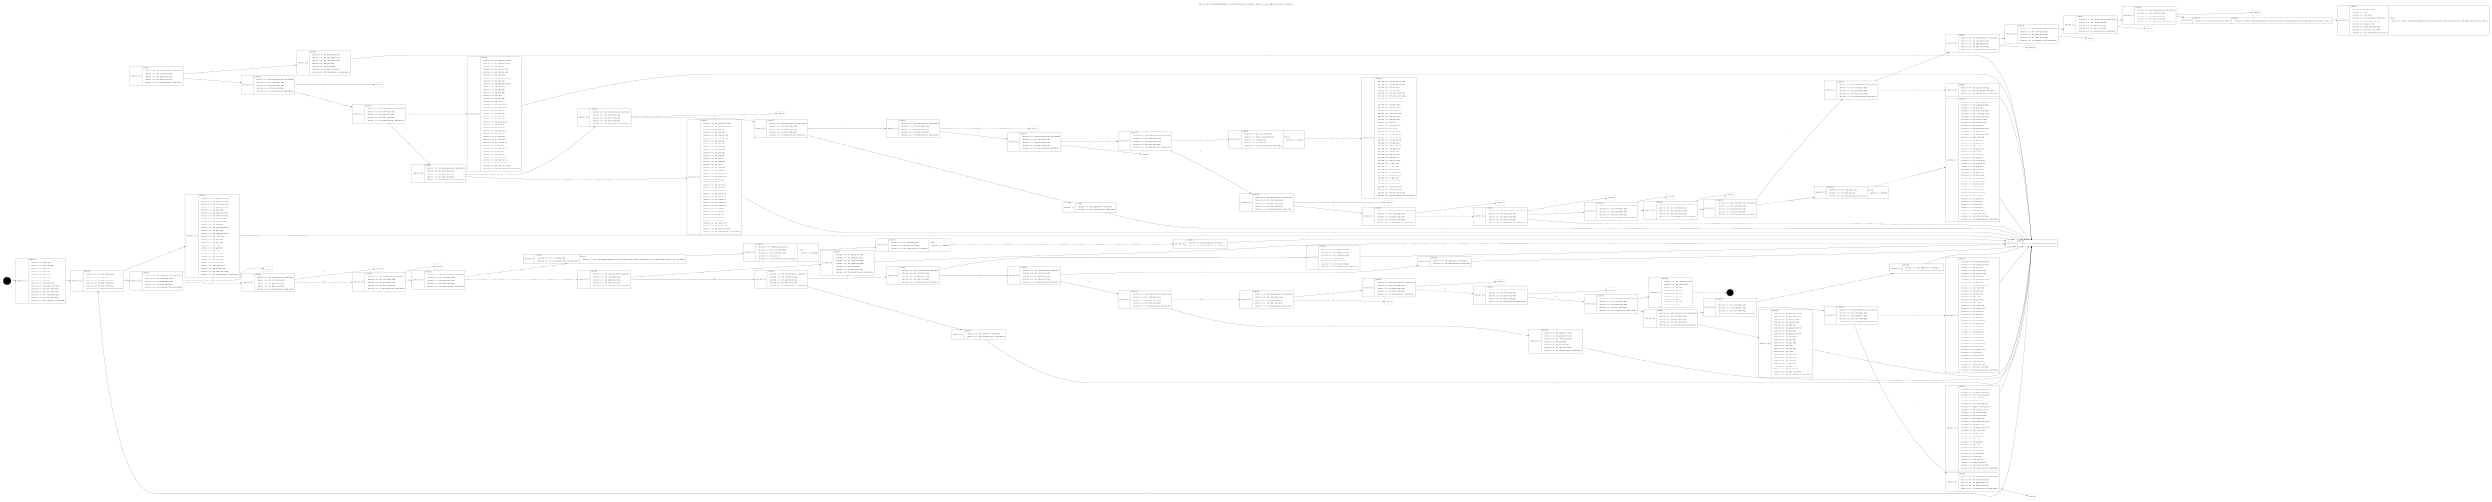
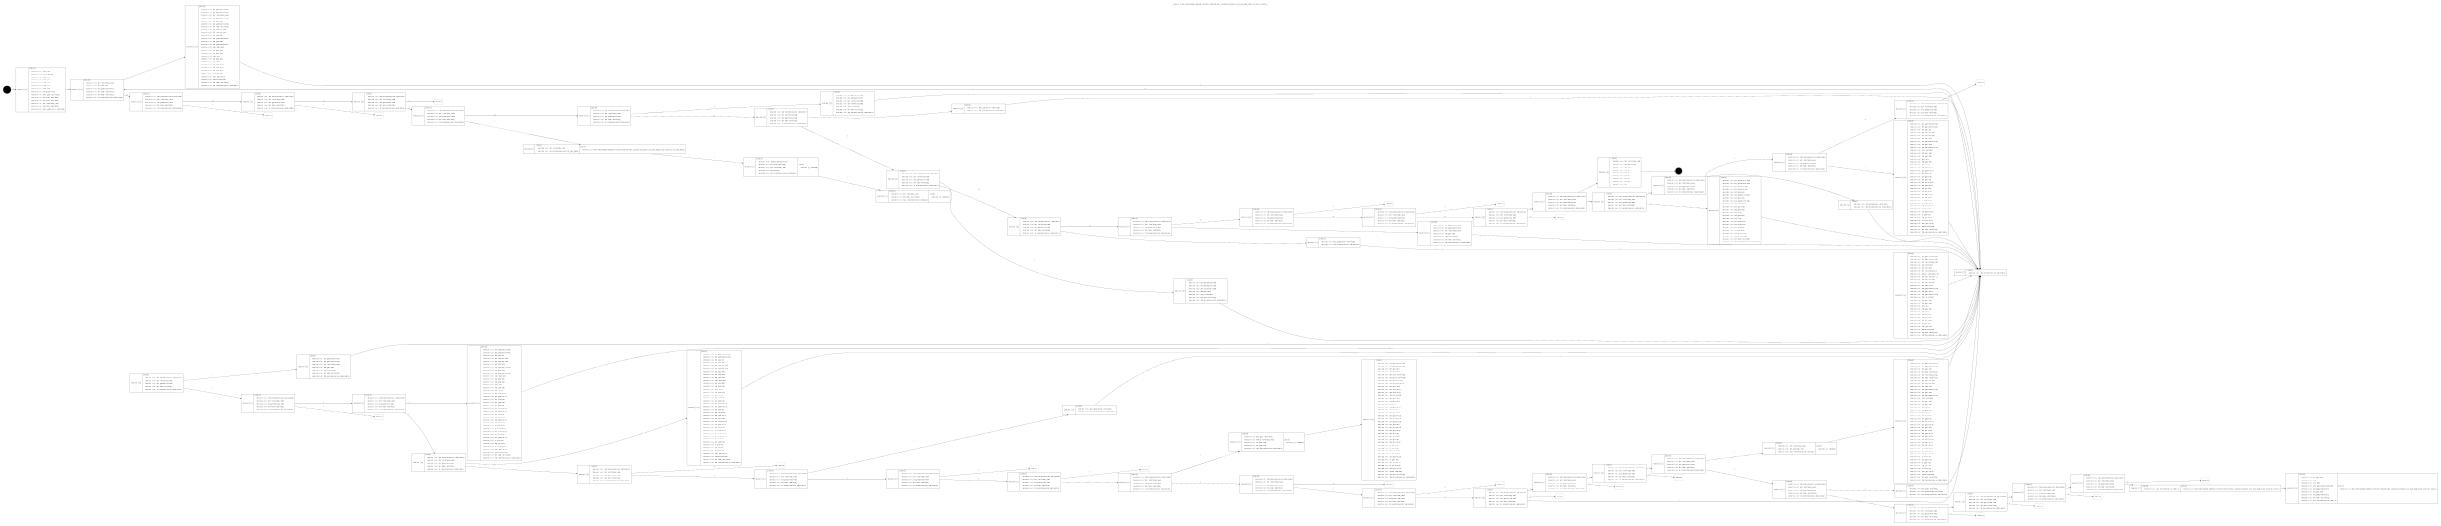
(1200, 244) -> none
